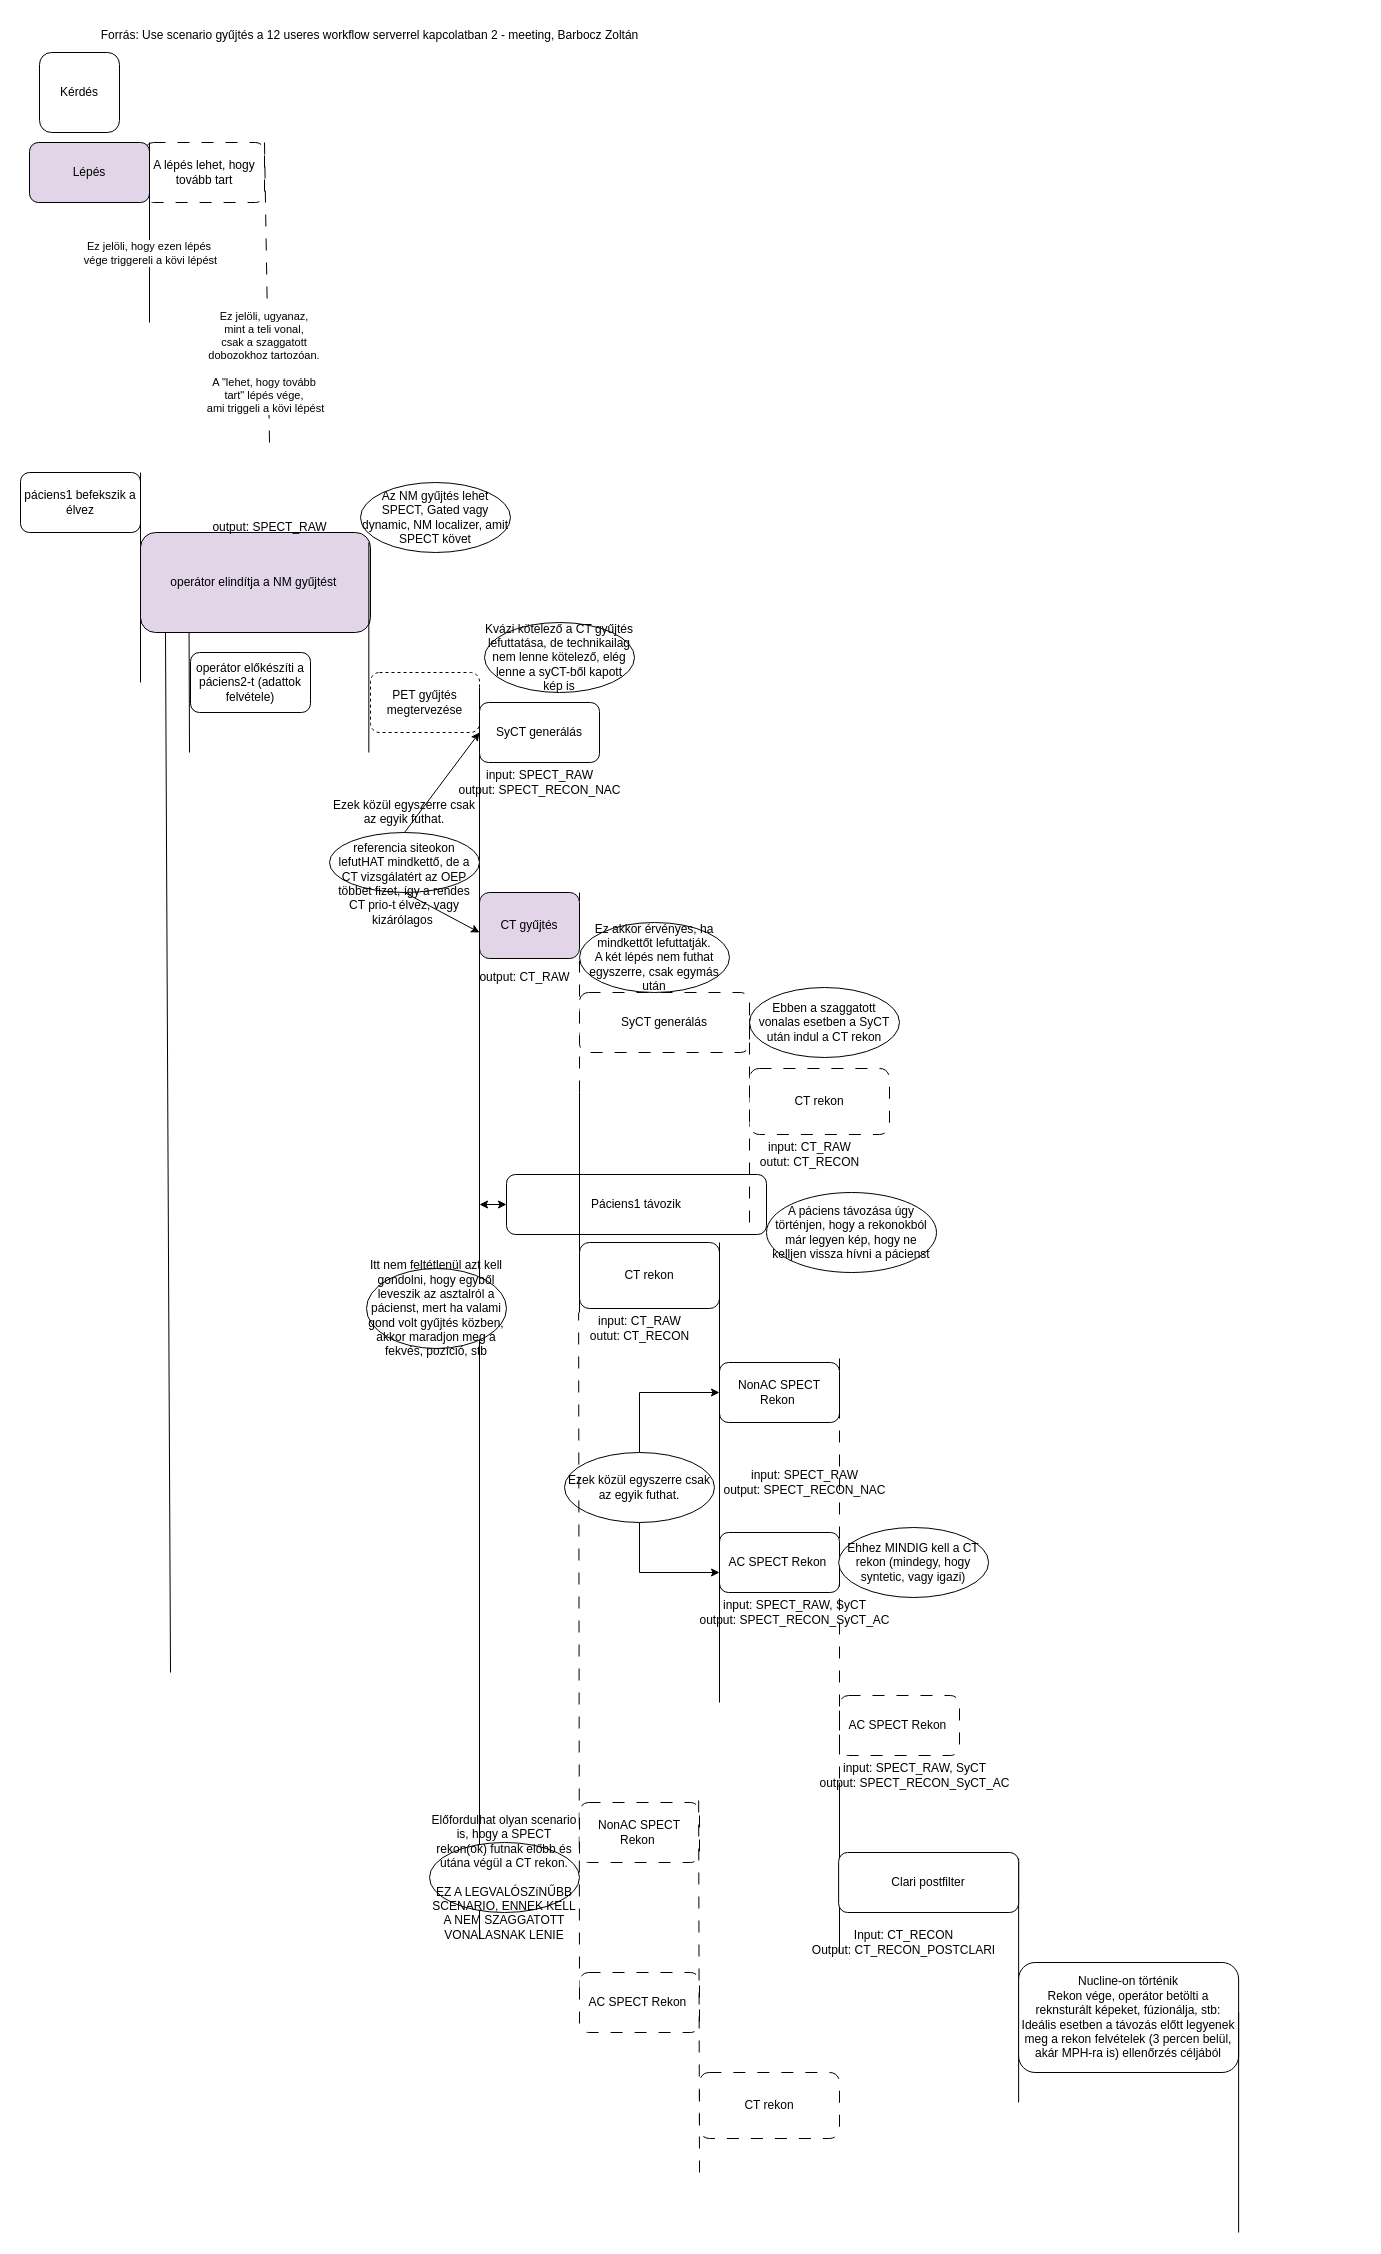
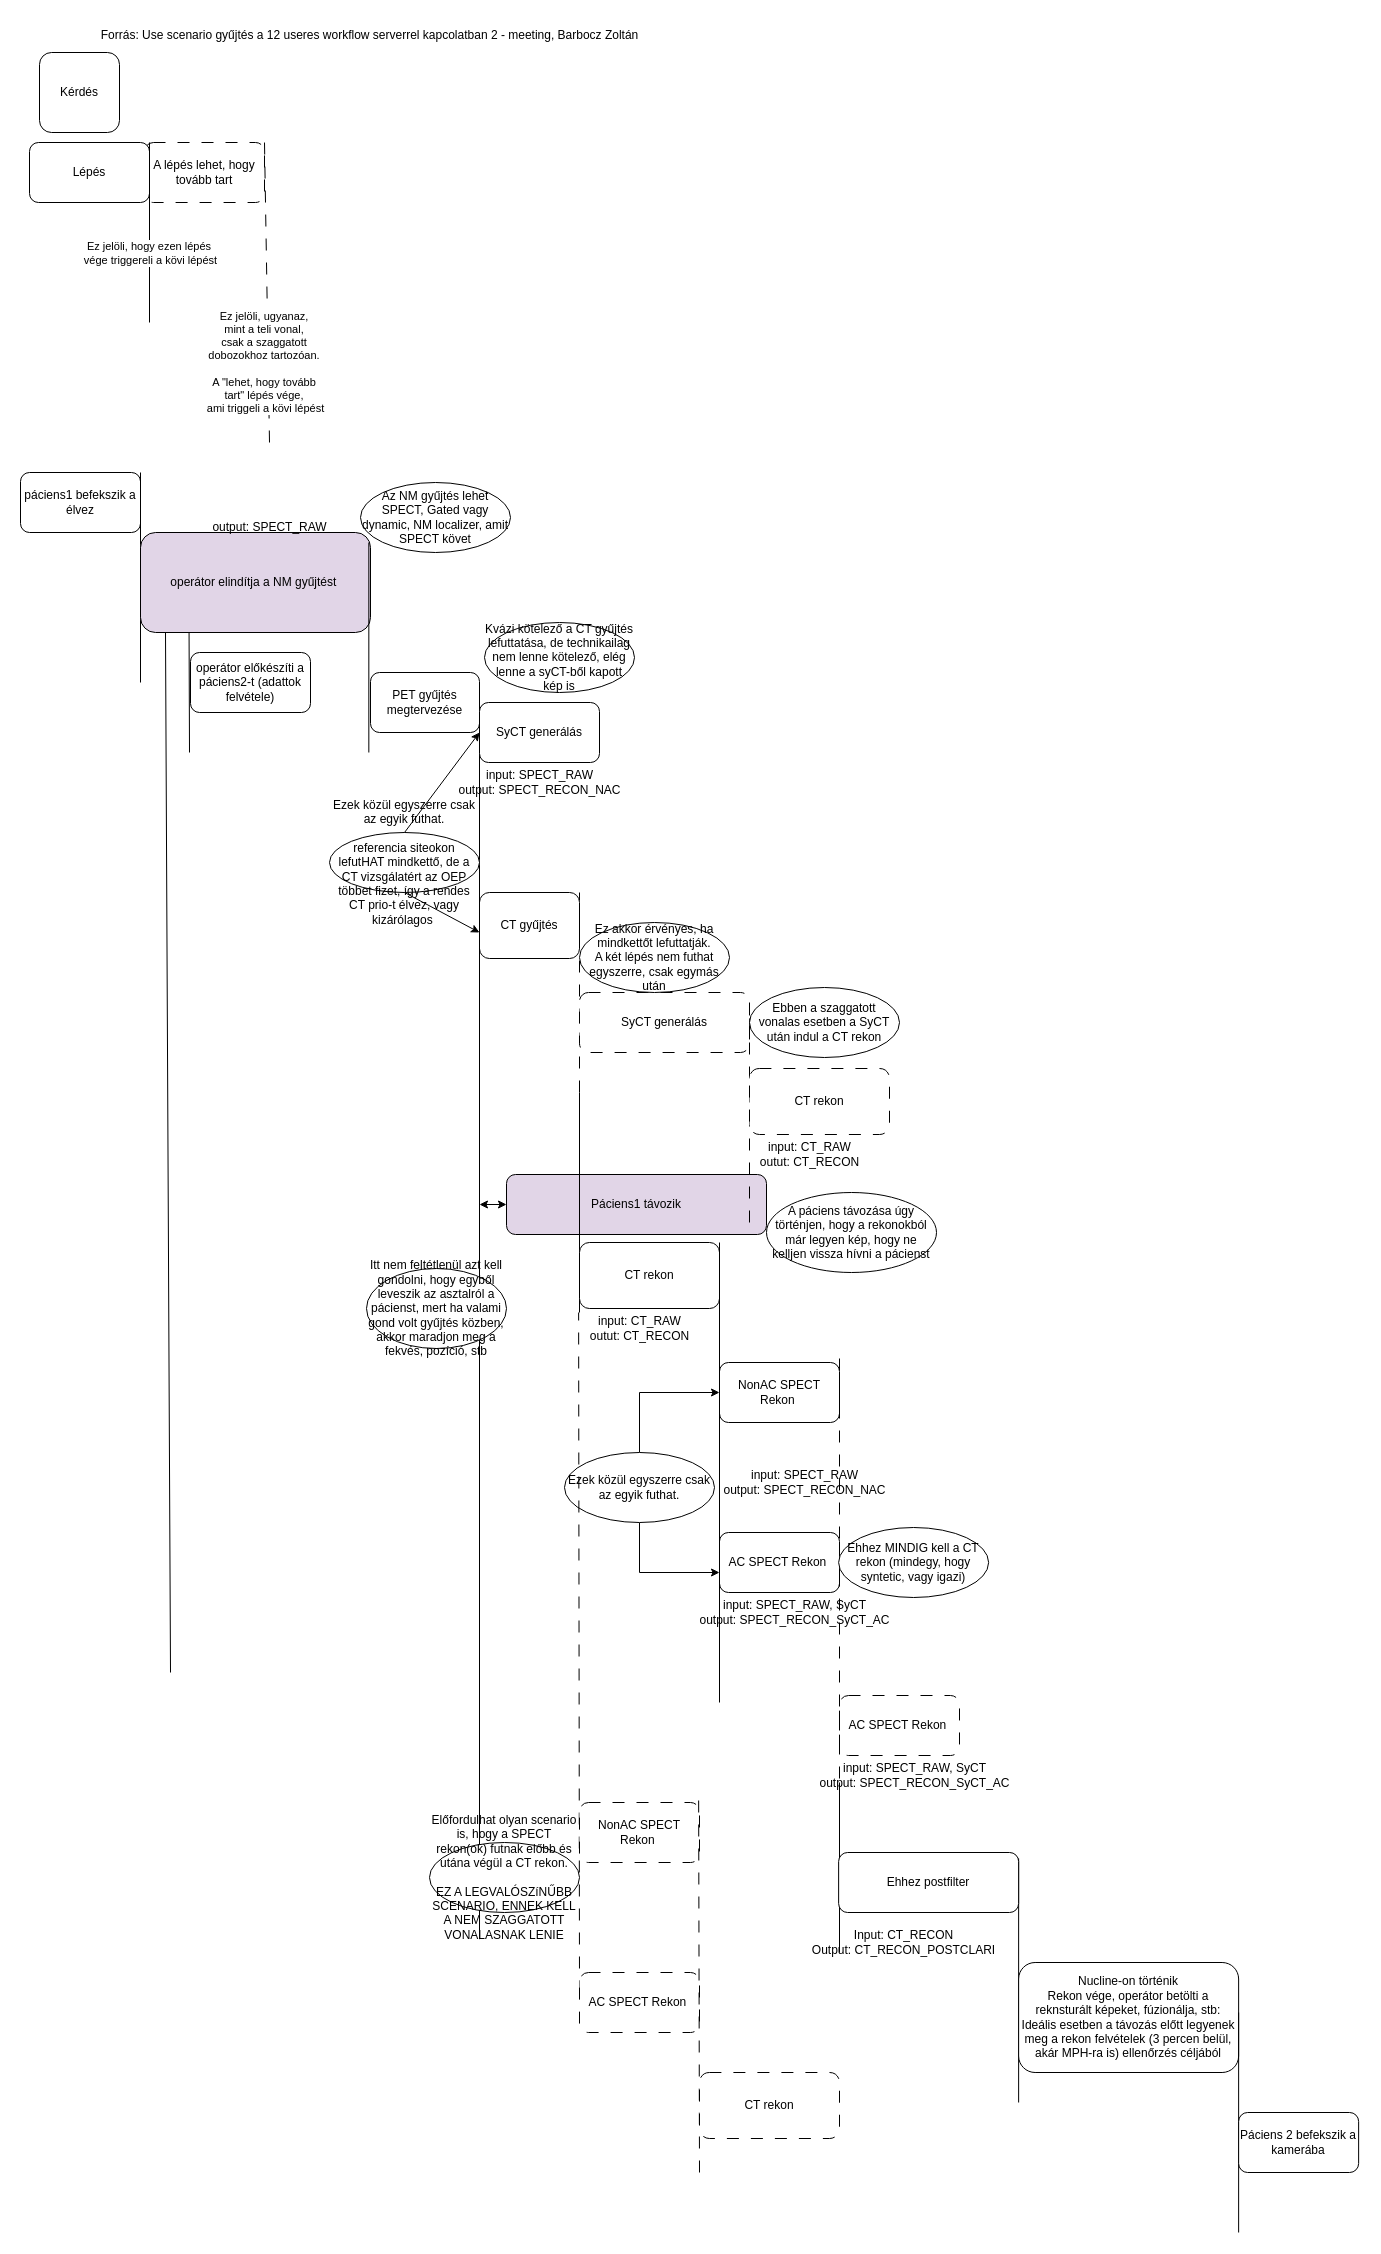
(90, 173) -> (90, 173)
(425, 703) -> (425, 703)
(530, 926) -> (530, 926)
(525, 978) -> none
(637, 1205) -> (637, 1205)
(929, 1883) -> (929, 1883)
none -> (1299, 2143)
